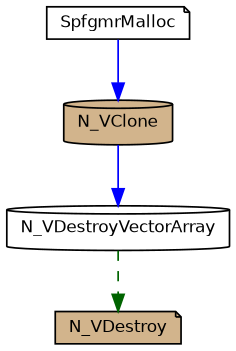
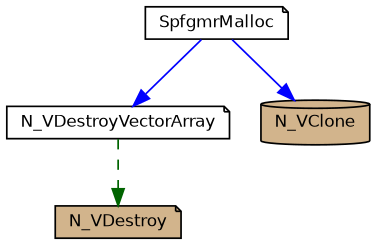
(118, 167) -> (174, 67)
(118, 228) -> (118, 122)
